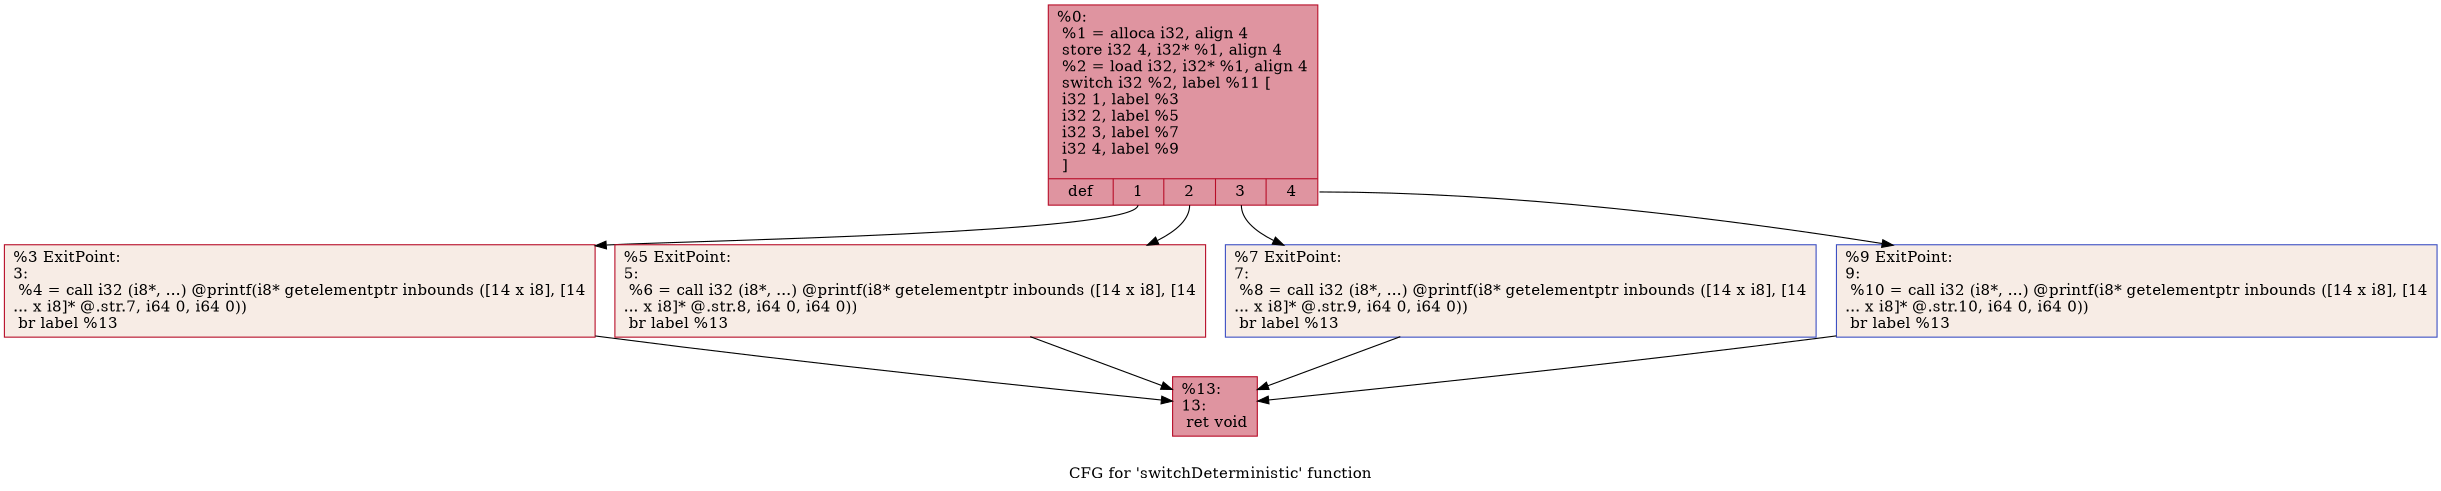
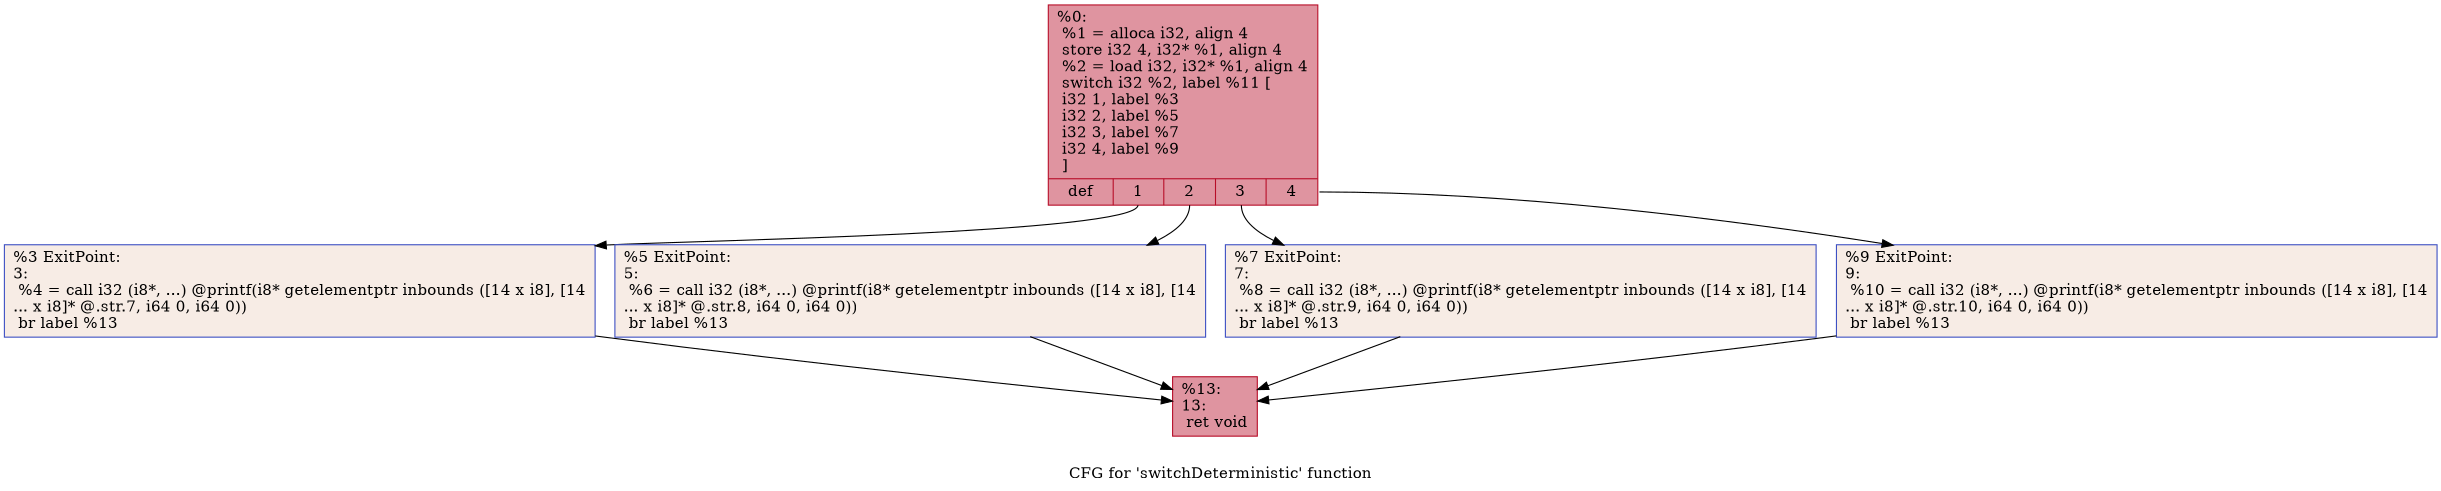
(300, 291) -> (300, 291)
(910, 291) -> (910, 291)
